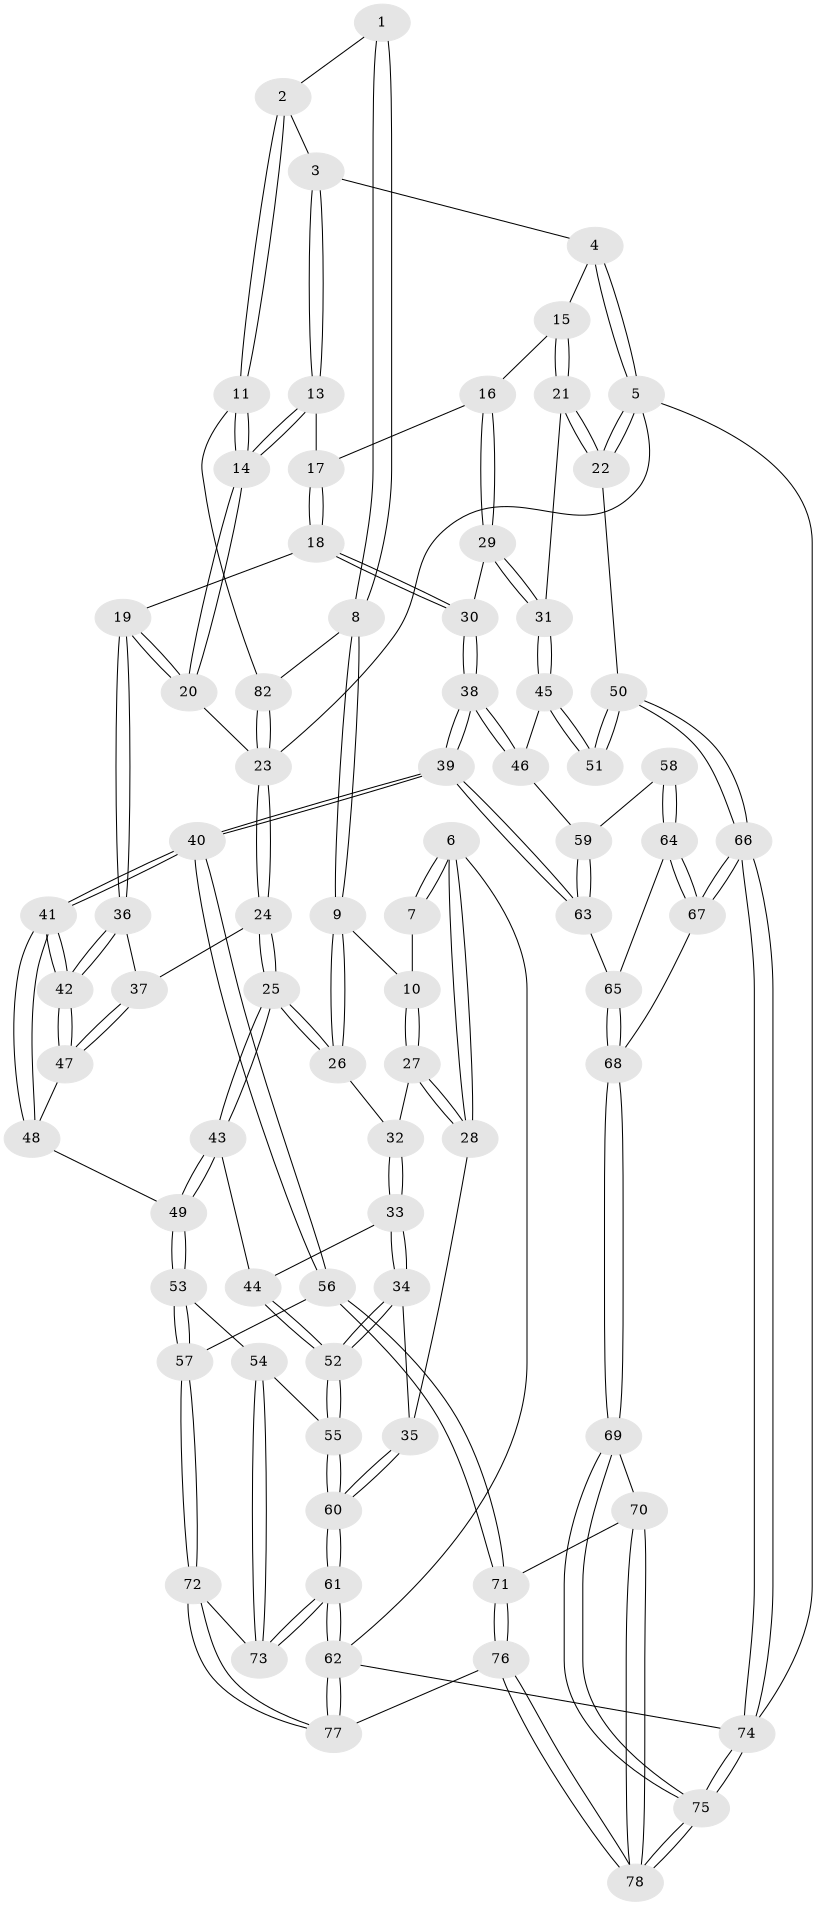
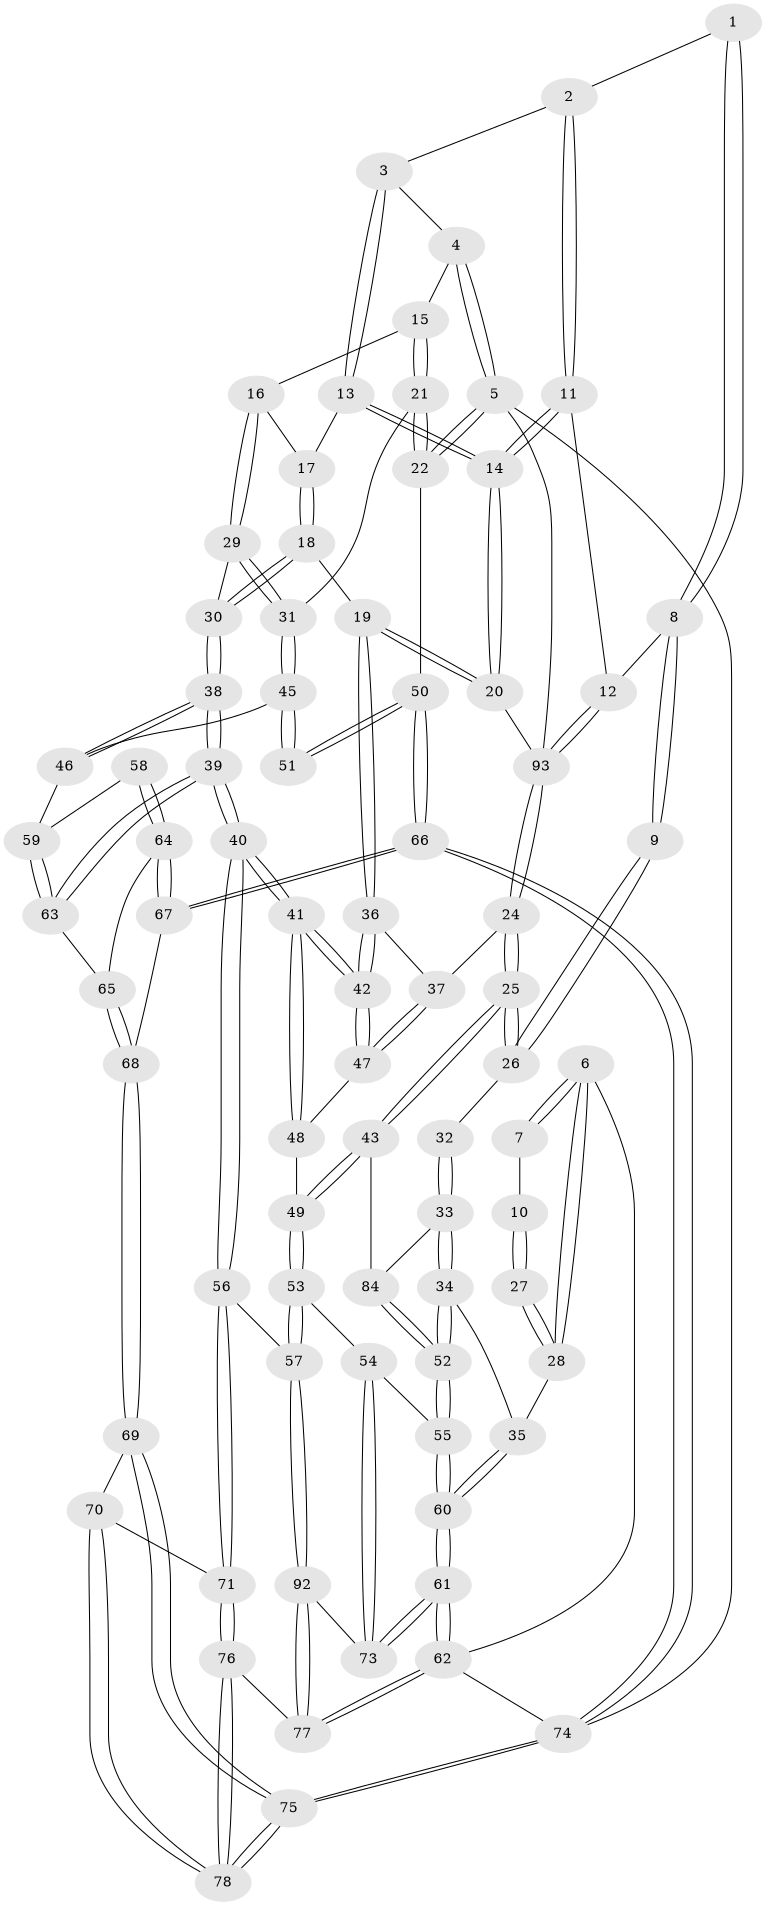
(264, 692) -> (609, 692)
(264, 767) -> (541, 767)
(375, 953) -> none
(404, 1101) -> none
(253, 1288) -> (371, 1288)
(193, 1585) -> (303, 1585)
